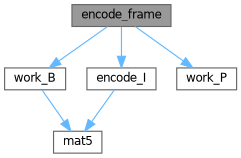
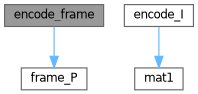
(121, 42) -> none
(35, 79) -> none
(207, 79) -> (54, 79)
(78, 142) -> (159, 79)
